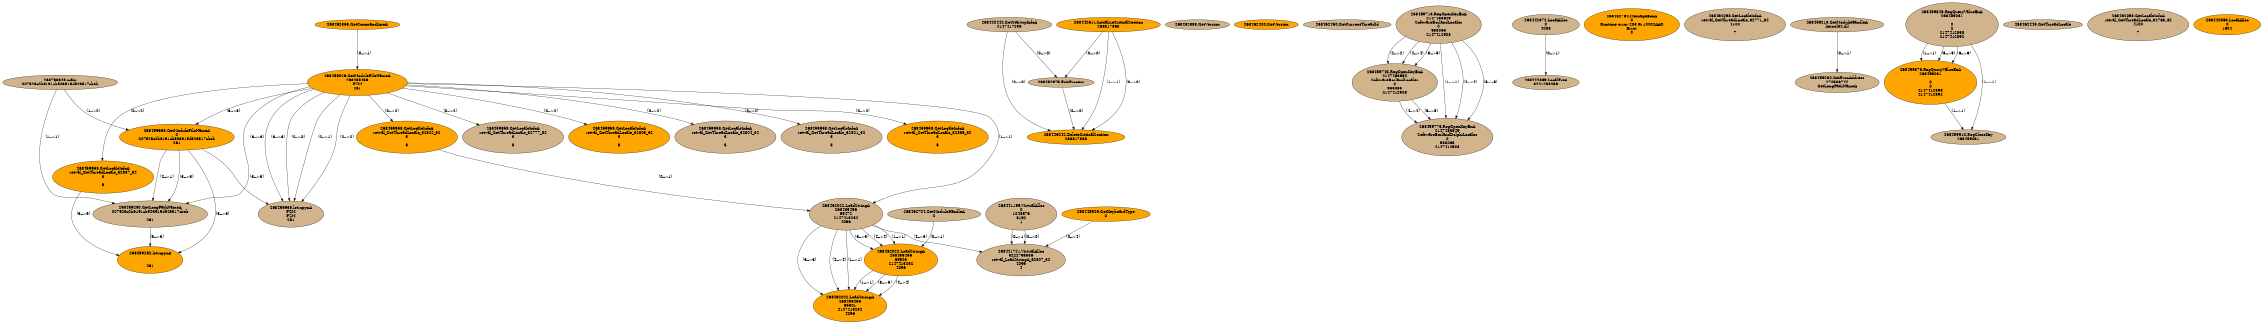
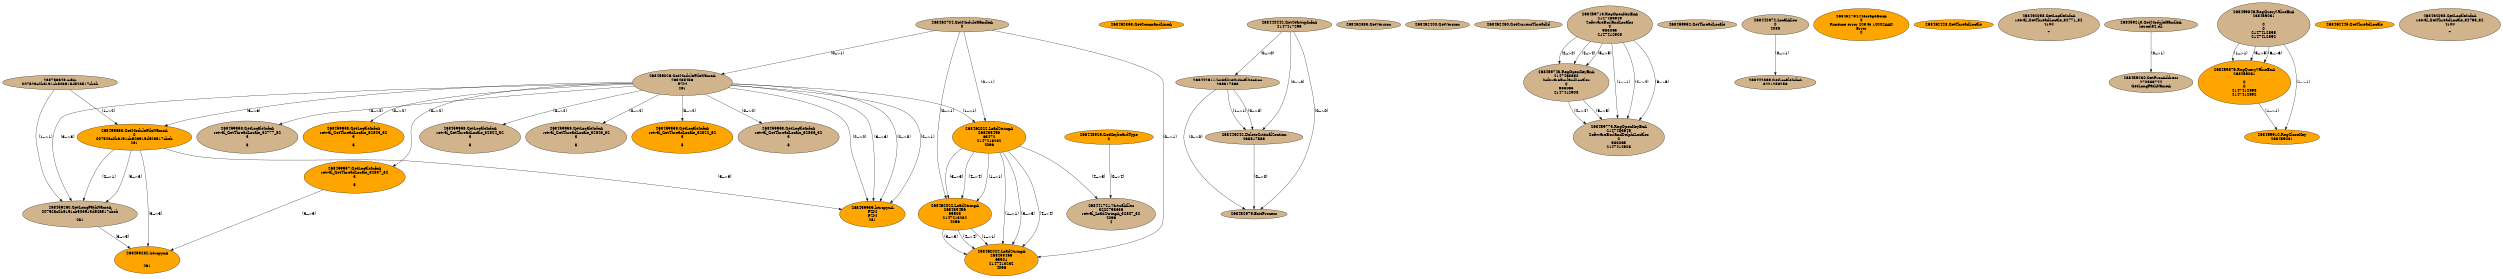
(1108, 25) -> (1228, 82)
(1266, 25) -> (1438, 25)
none -> (1697, 25)
none -> (1954, 25)
(2043, 25) -> (2355, 25)
(2227, 25) -> none
(357, 48) -> (829, 52)
none -> (1260, 53)
(357, 82) -> (682, 82)
(1546, 82) -> (1775, 82)
(1068, 107) -> (1254, 175)
none -> (1163, 127)
(832, 137) -> (576, 137)
(938, 137) -> (789, 137)
(1076, 137) -> (1254, 137)
(1968, 137) -> (2282, 137)
(103, 177) -> (355, 177)
(622, 187) -> (974, 75)
(291, 214) -> (872, 214)
(846, 214) -> (989, 137)
(1021, 214) -> none
